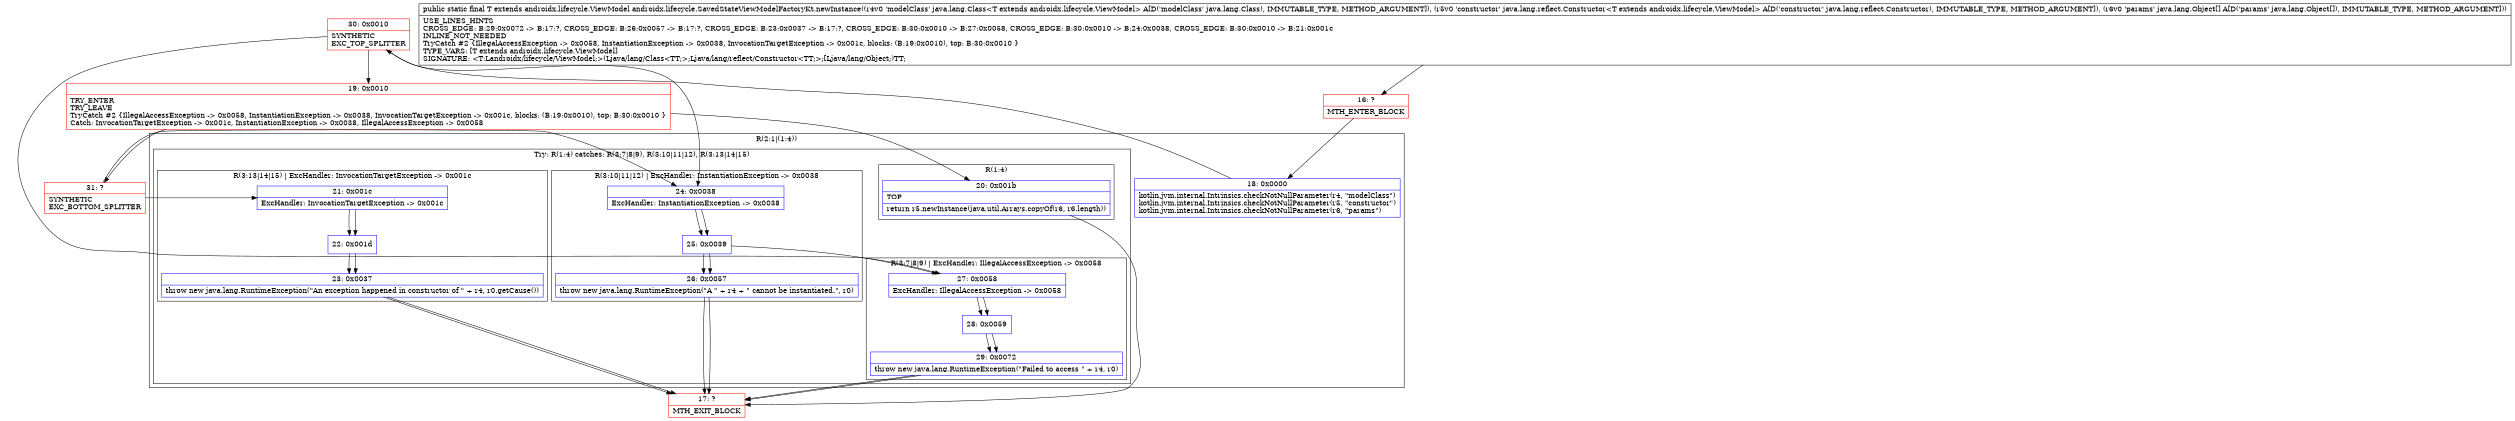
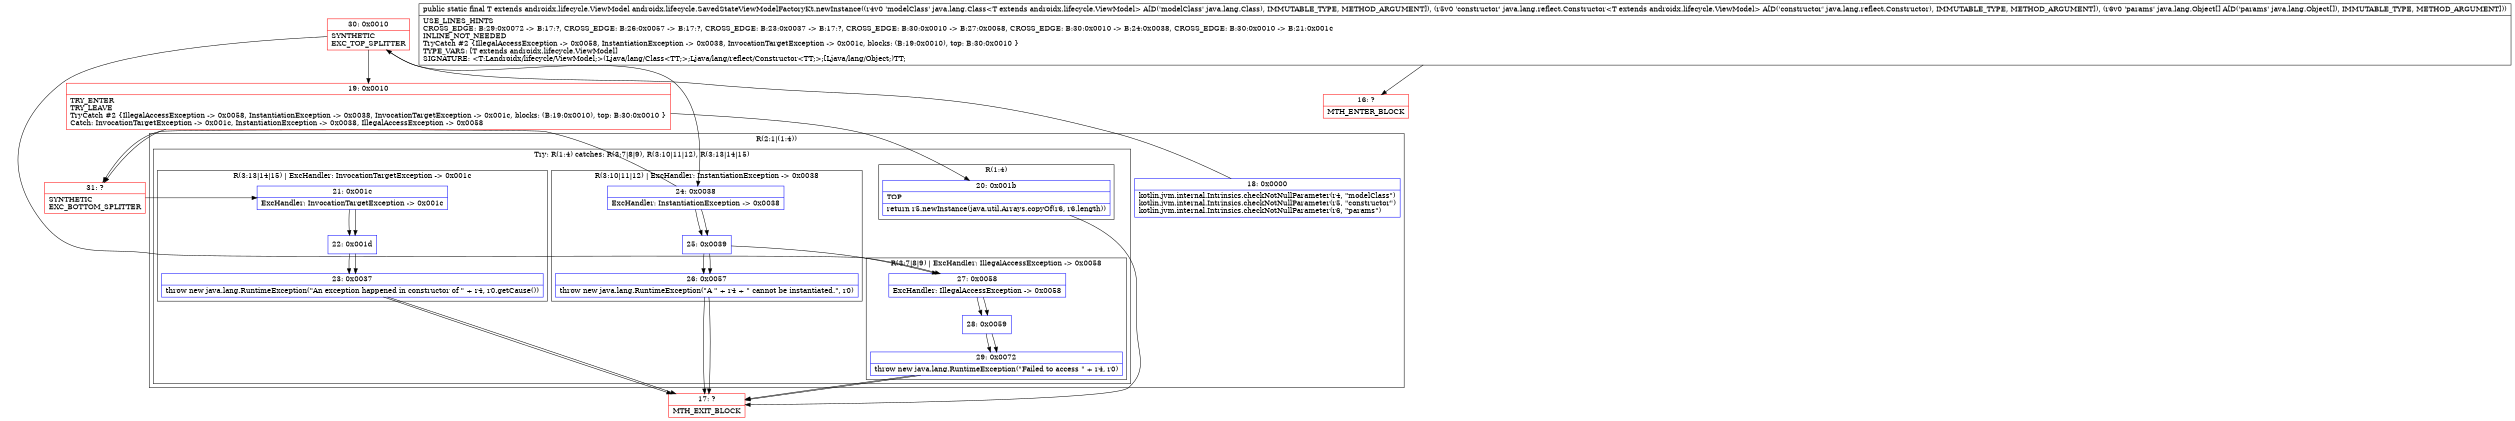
(382, 130) -> (387, 130)
(1323, 146) -> none
